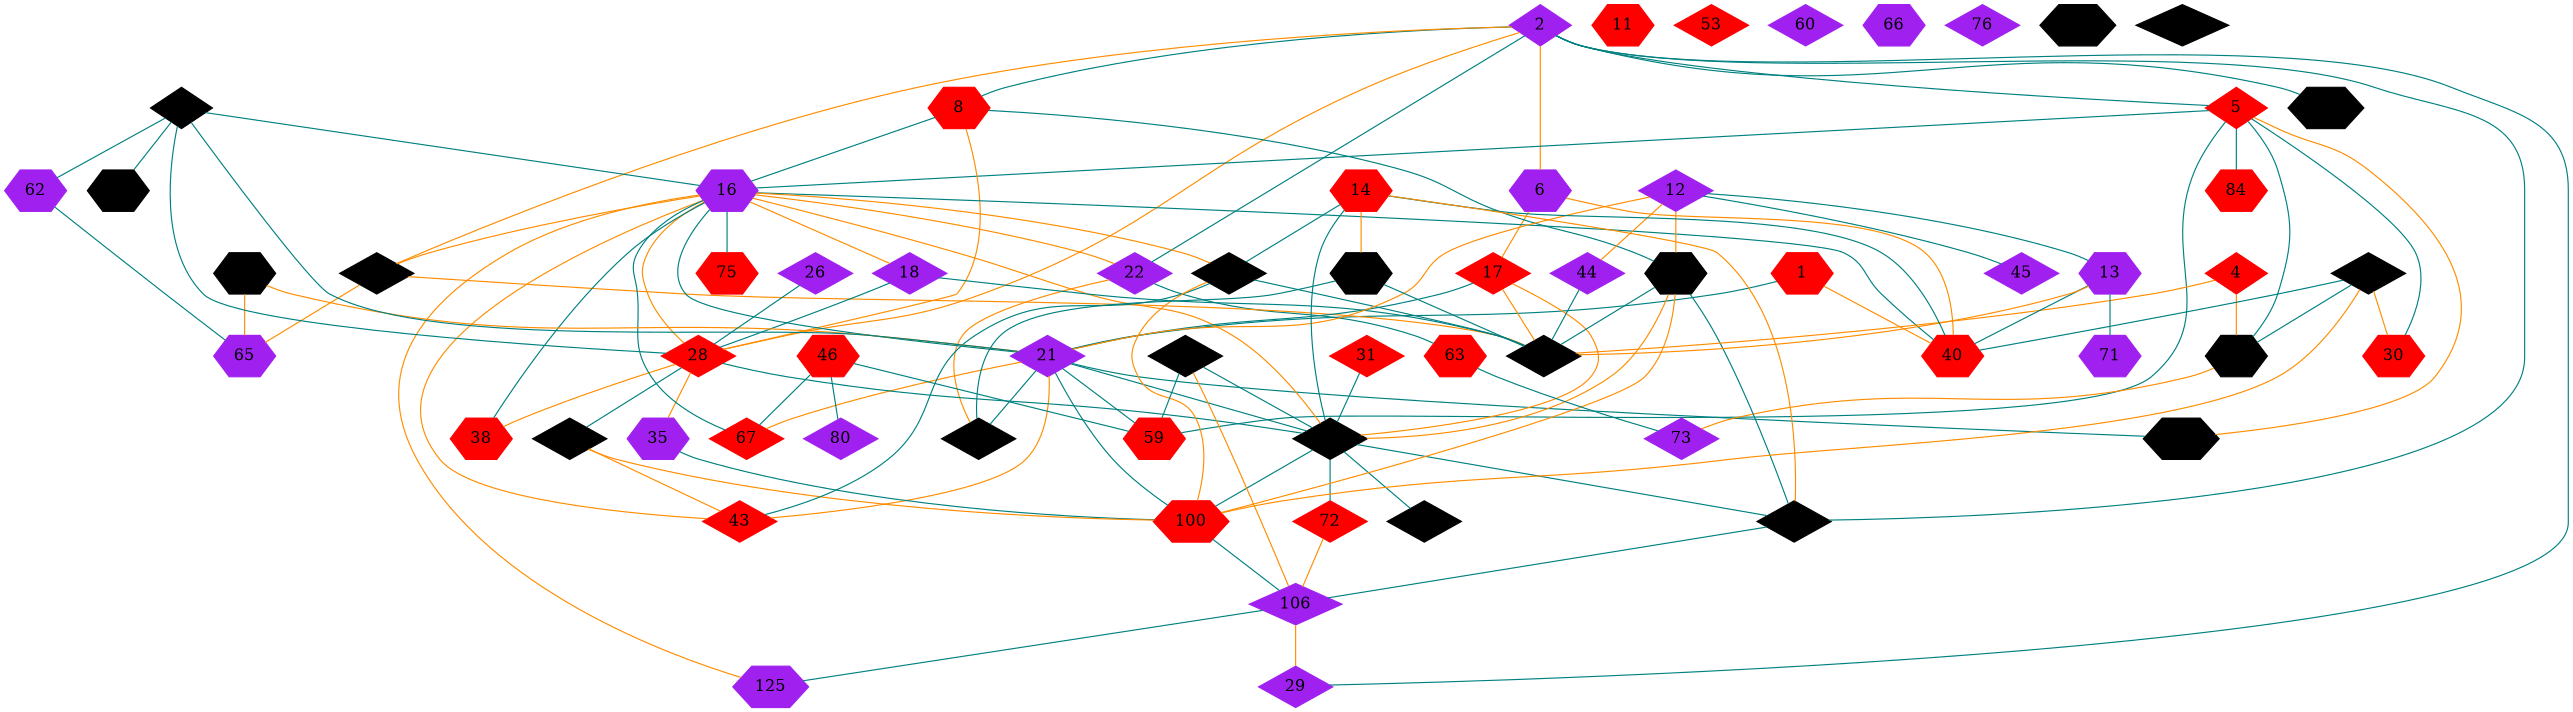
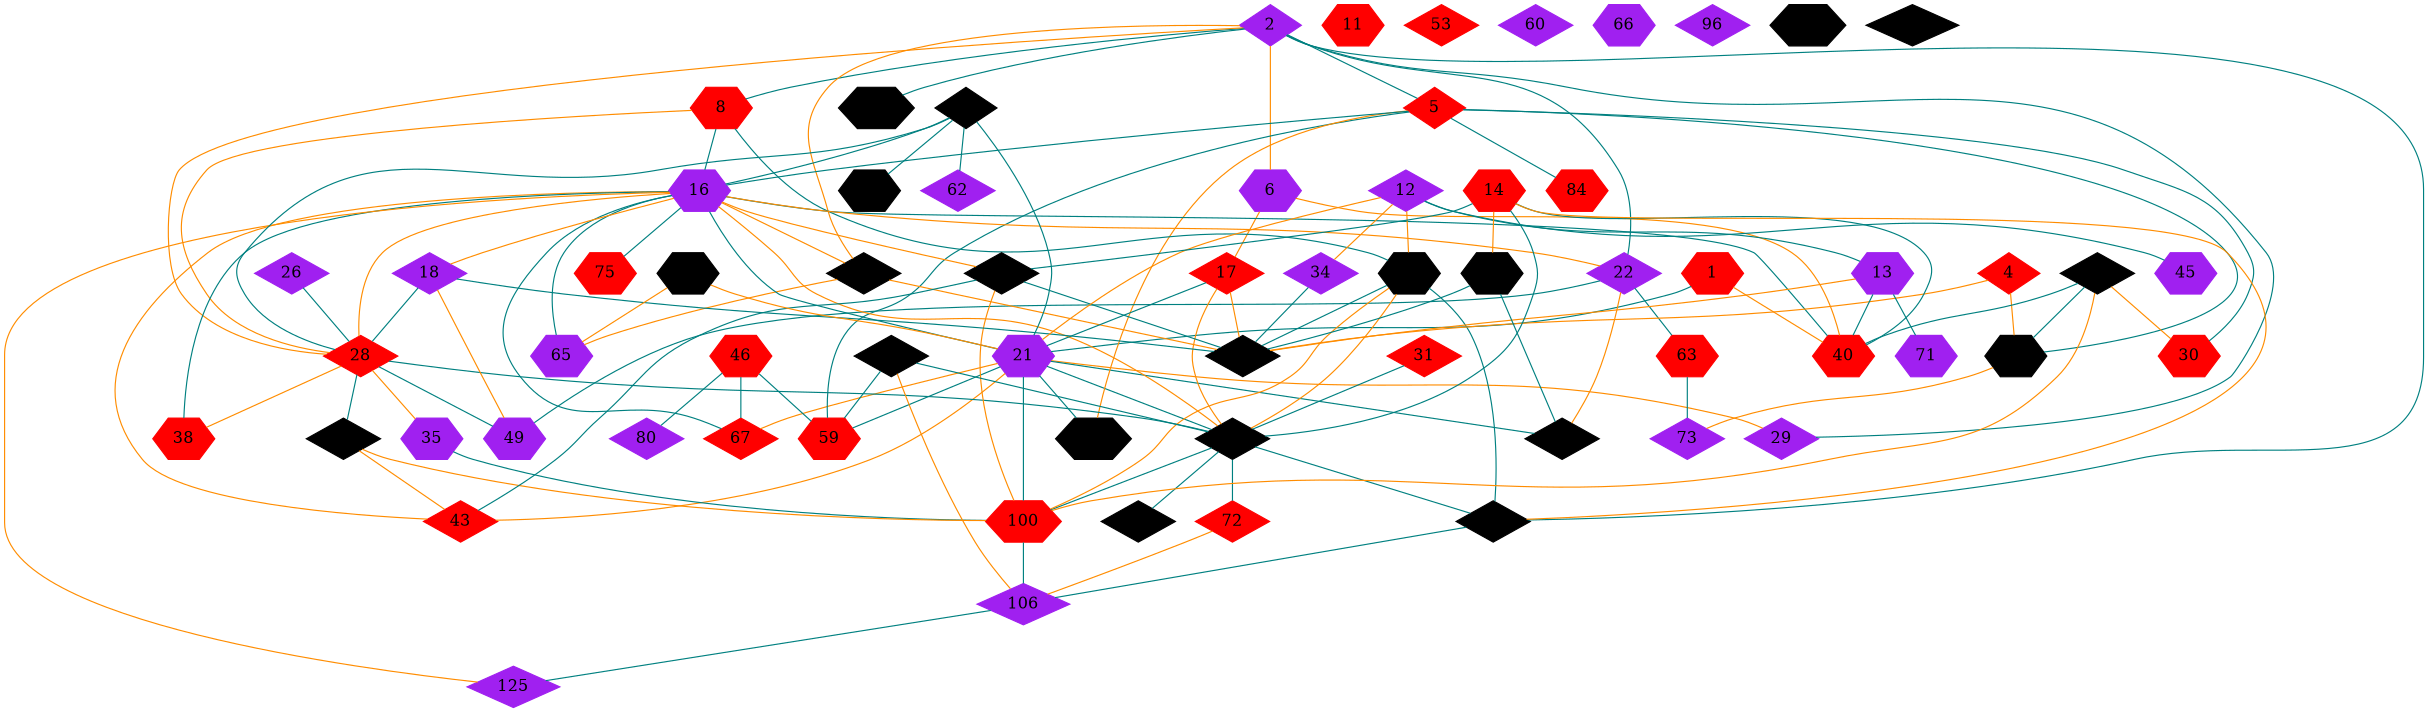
(1983, 25) -> (1713, 25)
(36, 191) -> (958, 191)
(1587, 273) -> (1321, 273)
(2022, 273) -> (2186, 273)
(140, 274) -> (577, 238)
(1048, 356) -> (1023, 356)
none -> (515, 439)
(1296, 646) -> (1409, 385)
(771, 687) -> (513, 687)
